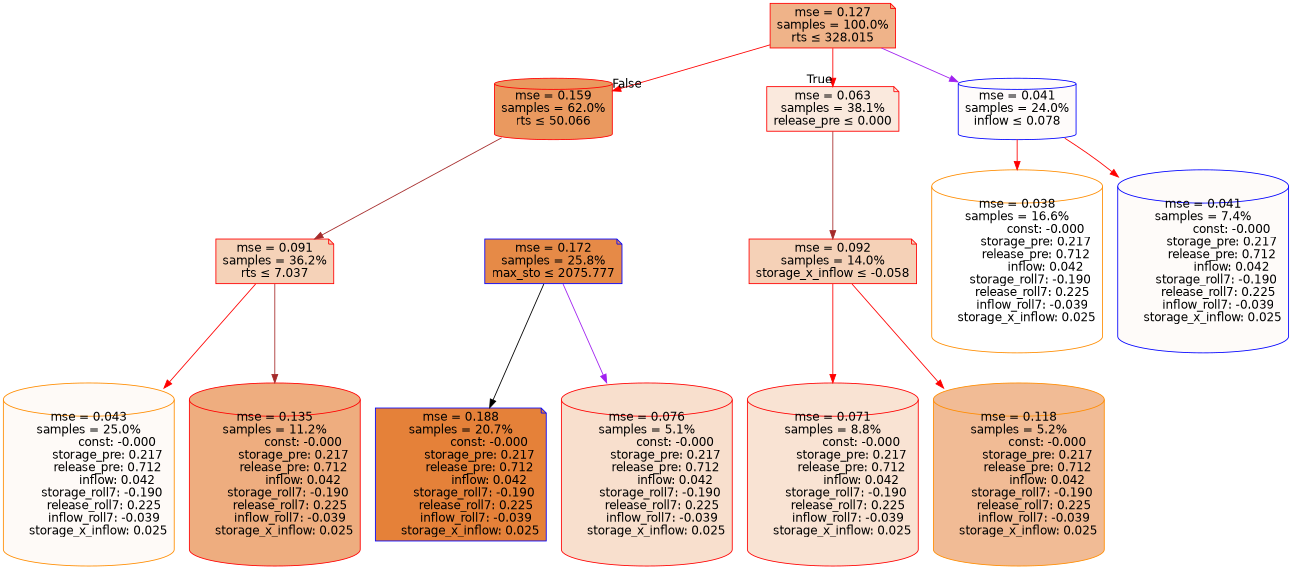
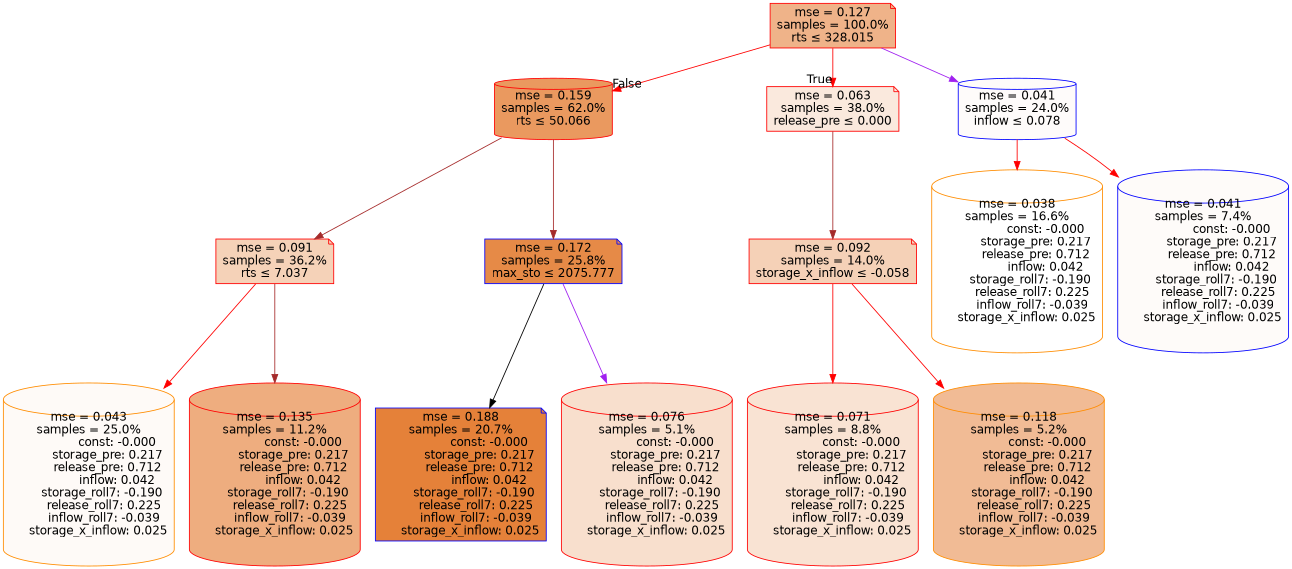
(833, 109) -> (833, 109)
none -> (553, 185)
